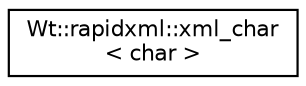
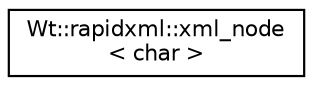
(153, 43) -> (156, 43)
